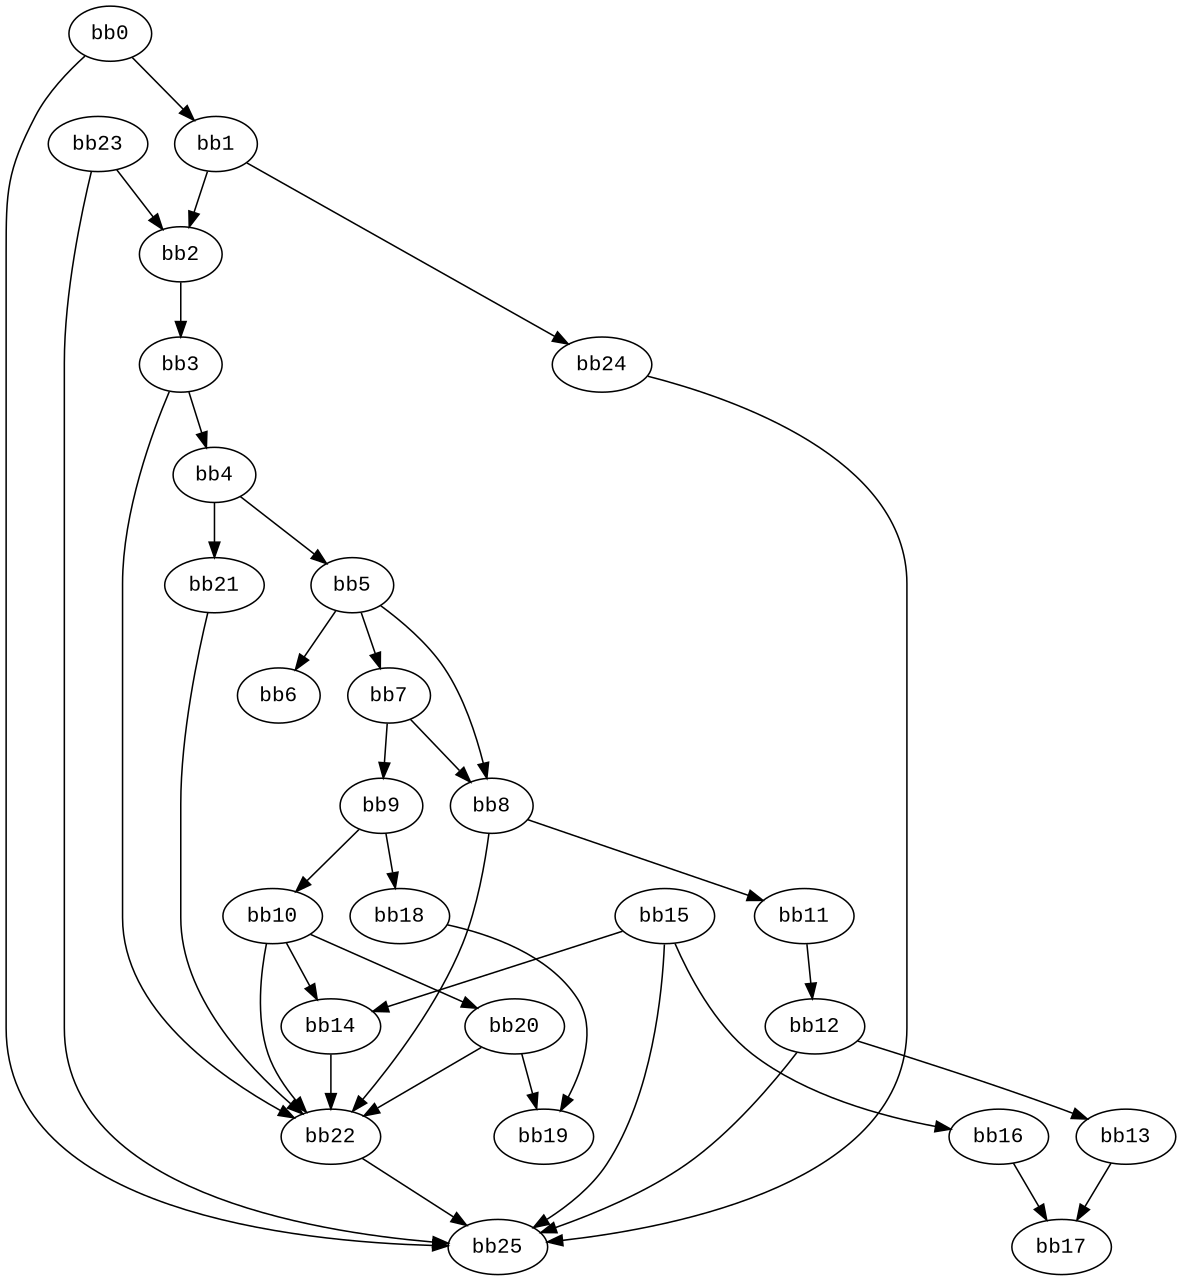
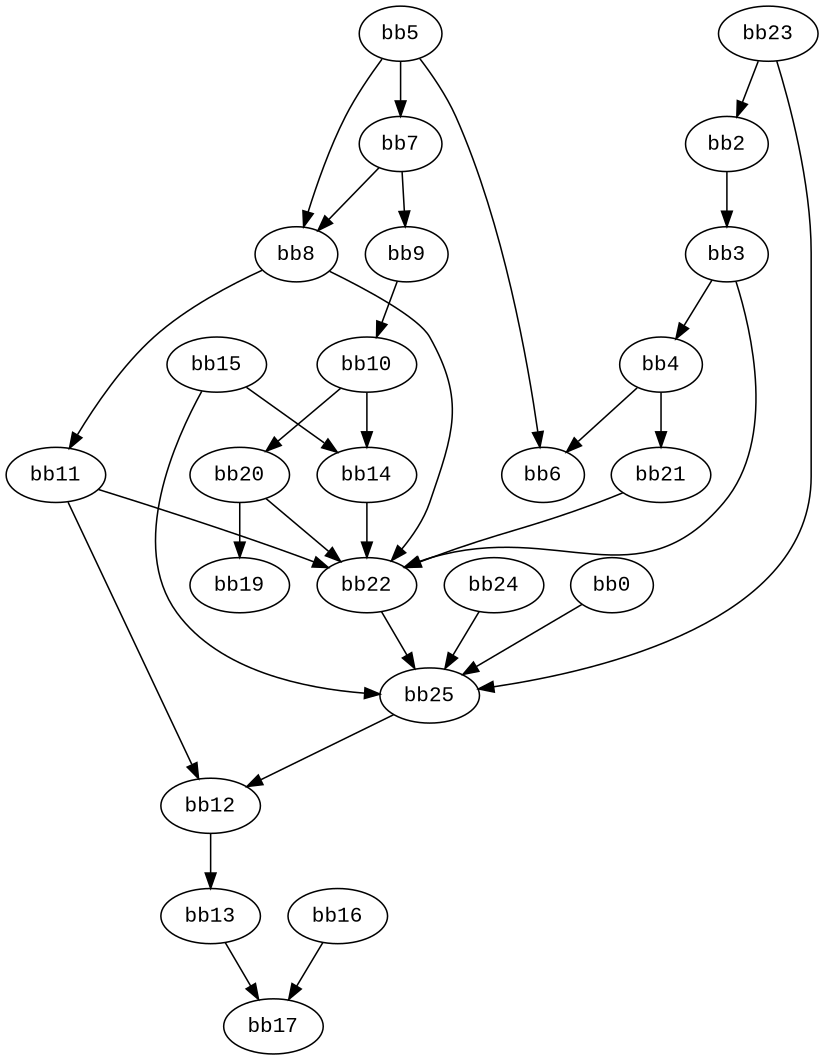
(216, 144) -> none
(277, 525) -> (608, 415)
(400, 916) -> none
(262, 1026) -> (207, 524)
(771, 1067) -> none
(691, 1161) -> (327, 747)
